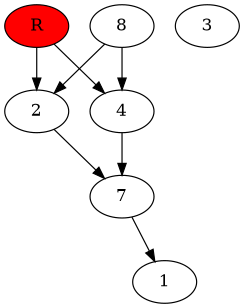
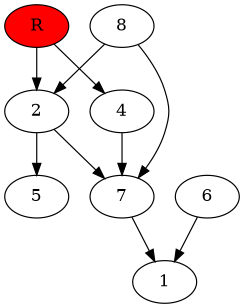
(207, 26) -> none
(122, 63) -> (168, 105)
none -> (37, 197)
none -> (207, 197)
